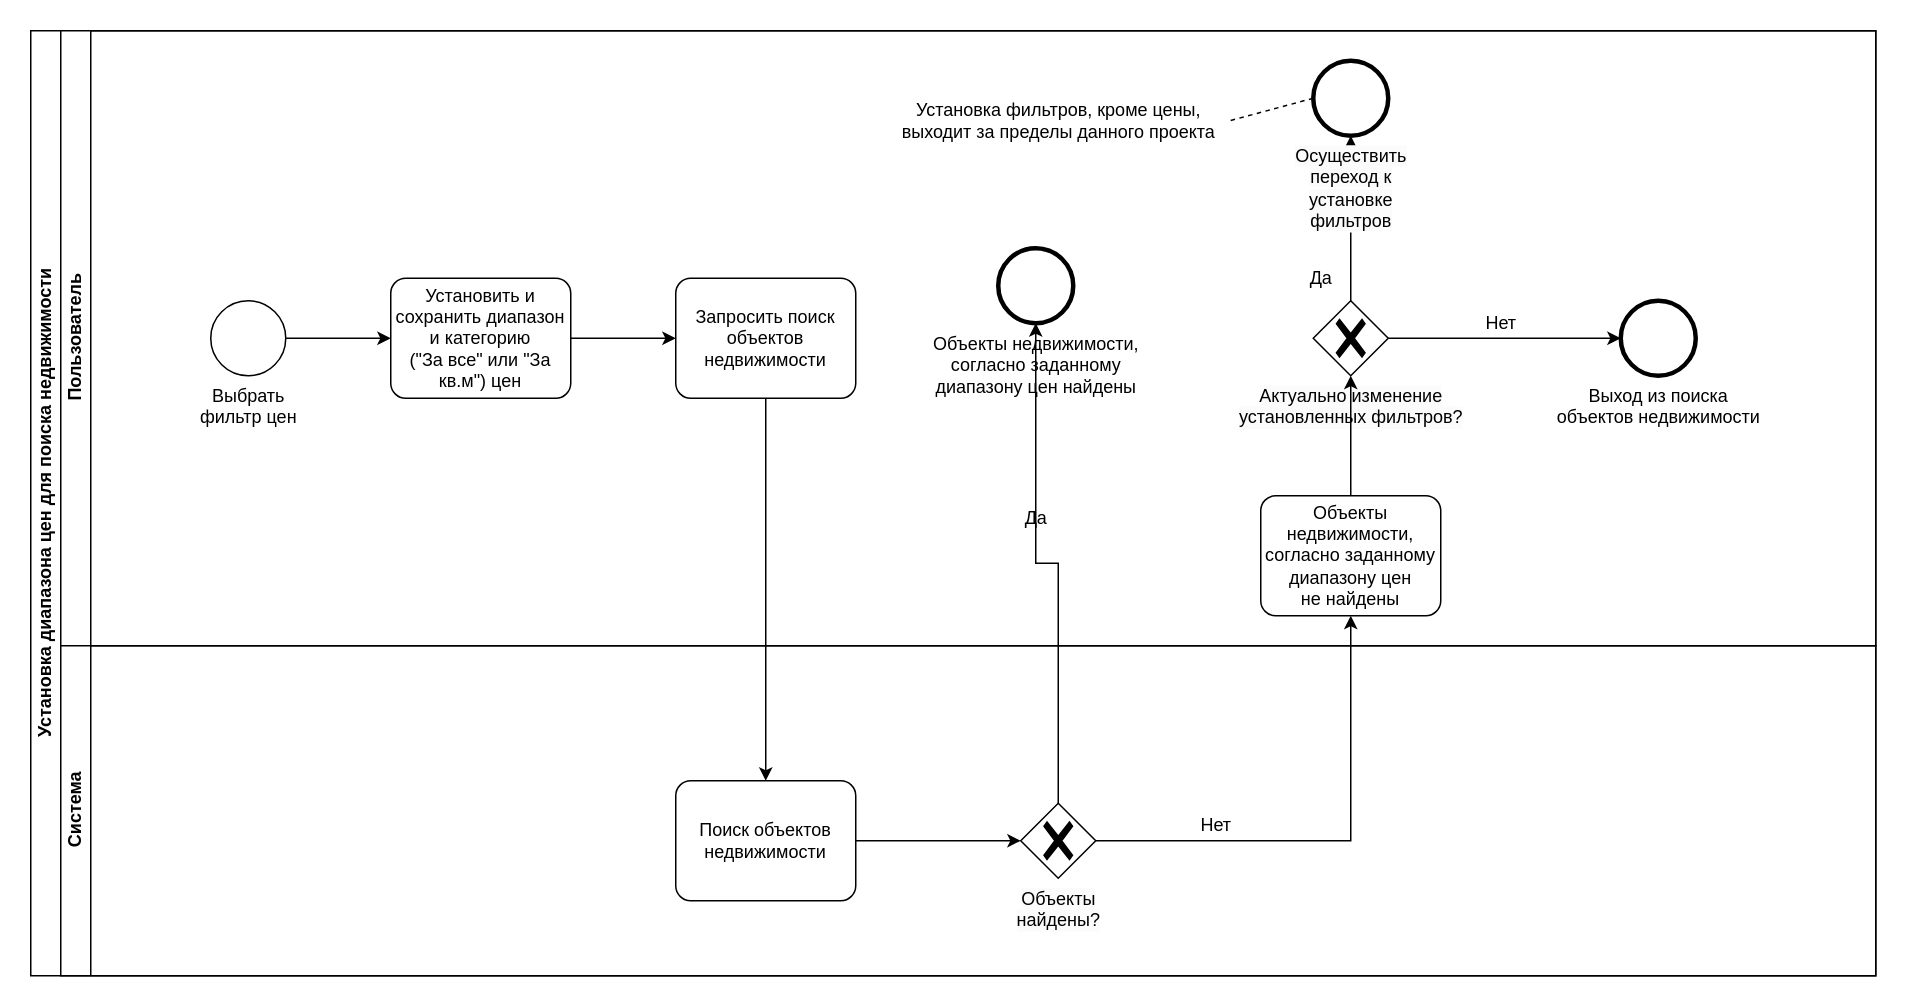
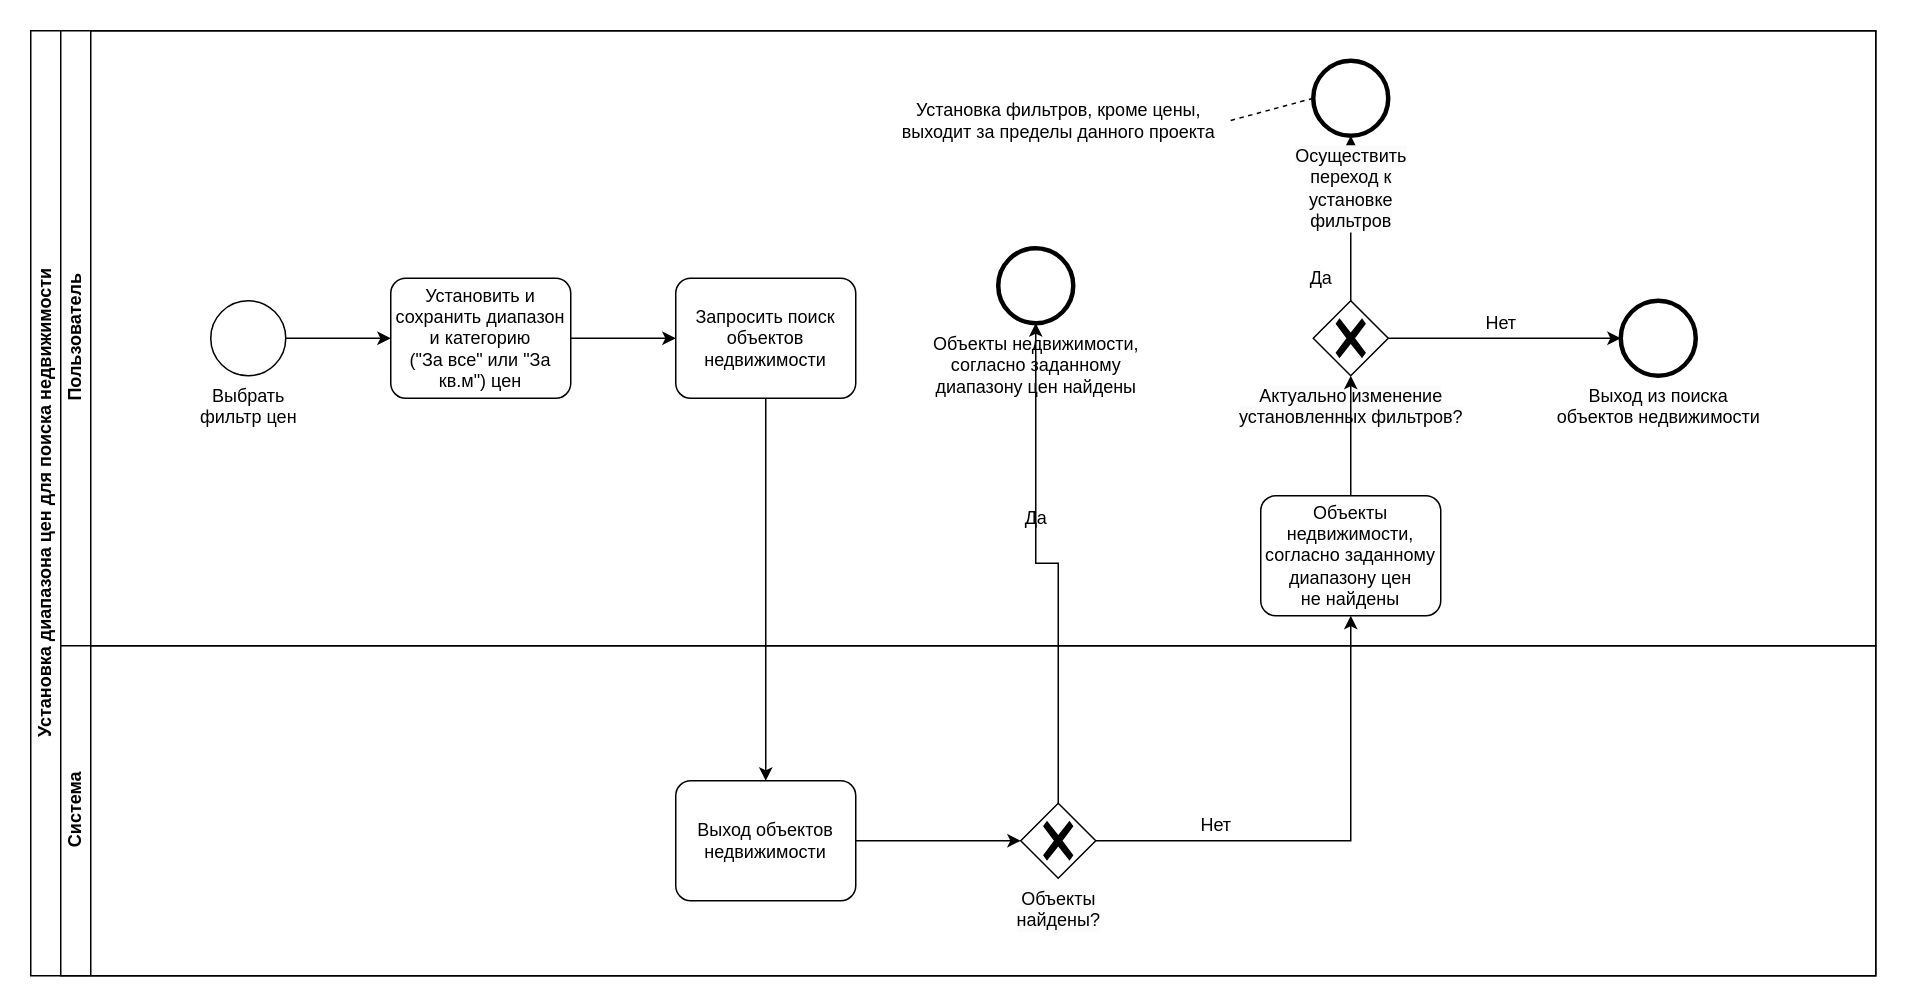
(766, 841) -> (766, 841)
